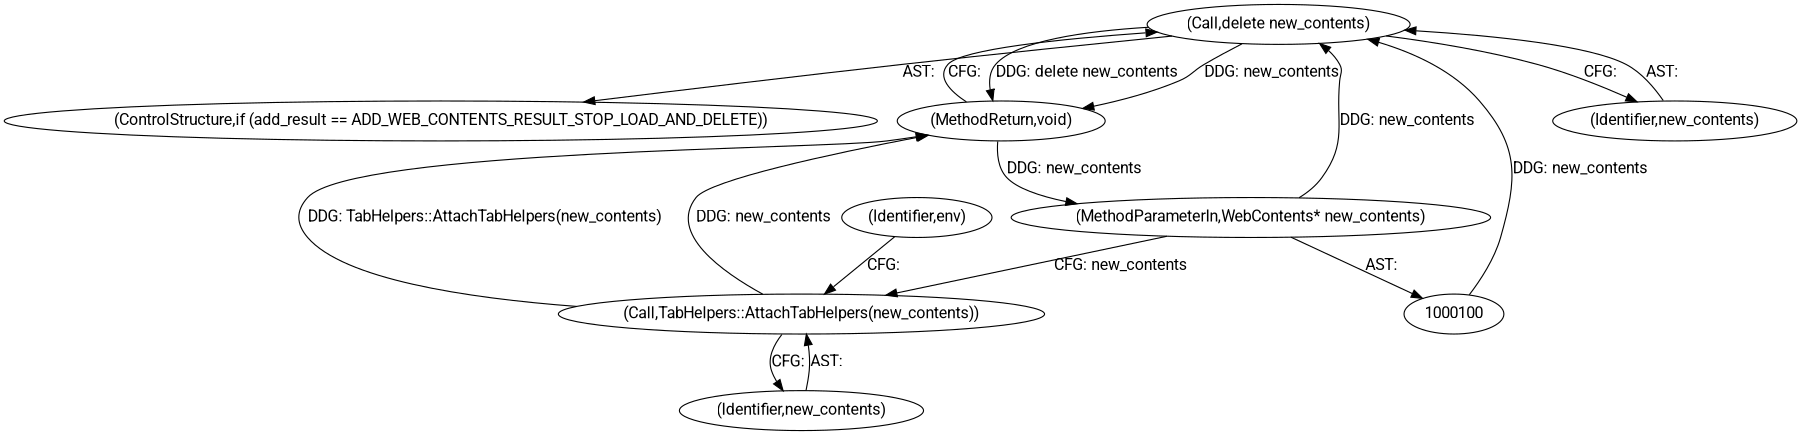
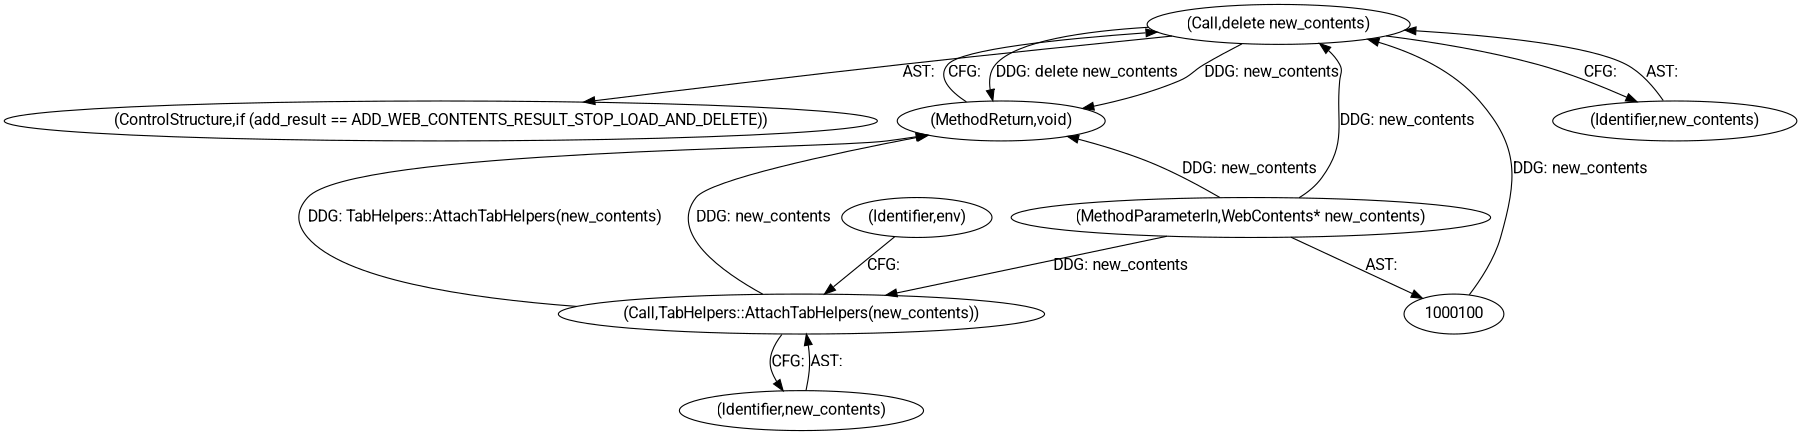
(1017, 185) -> (1151, 163)
(1121, 266) -> (1121, 266)
